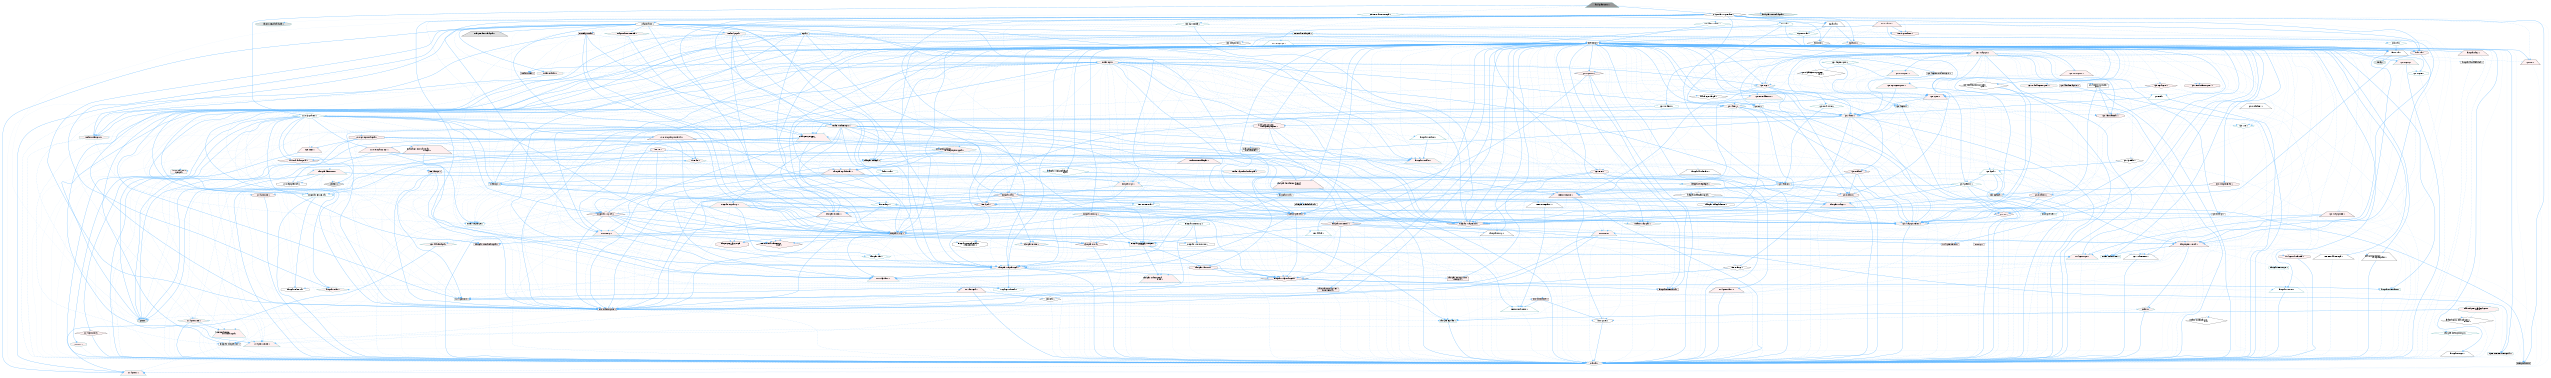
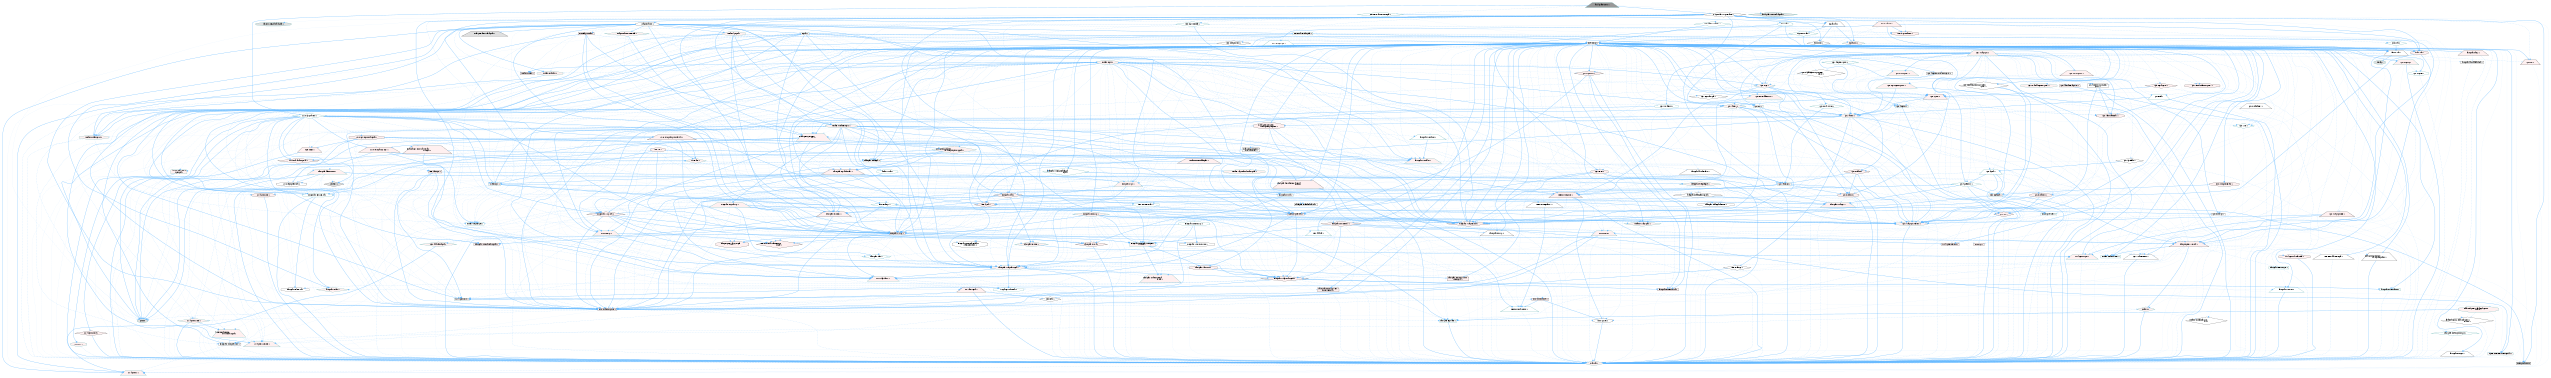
(1708, 97) -> (1708, 97)
(1727, 290) -> none
